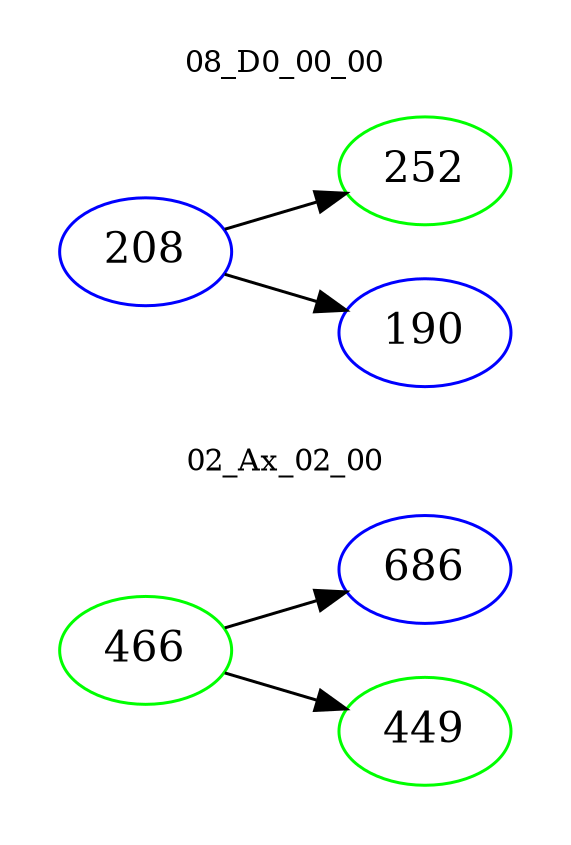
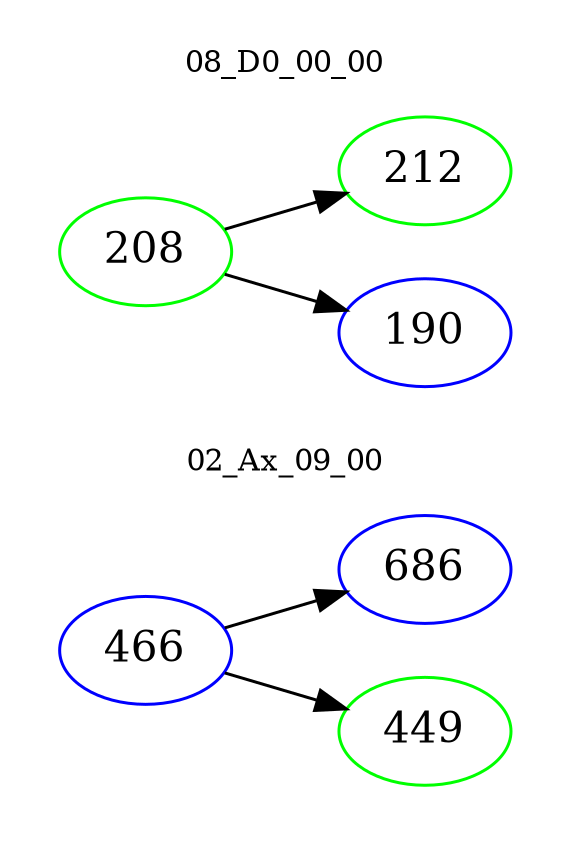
(425, 171) -> (425, 171)
(146, 252) -> (146, 252)
(285, 463) -> (285, 463)
(146, 650) -> (146, 650)
